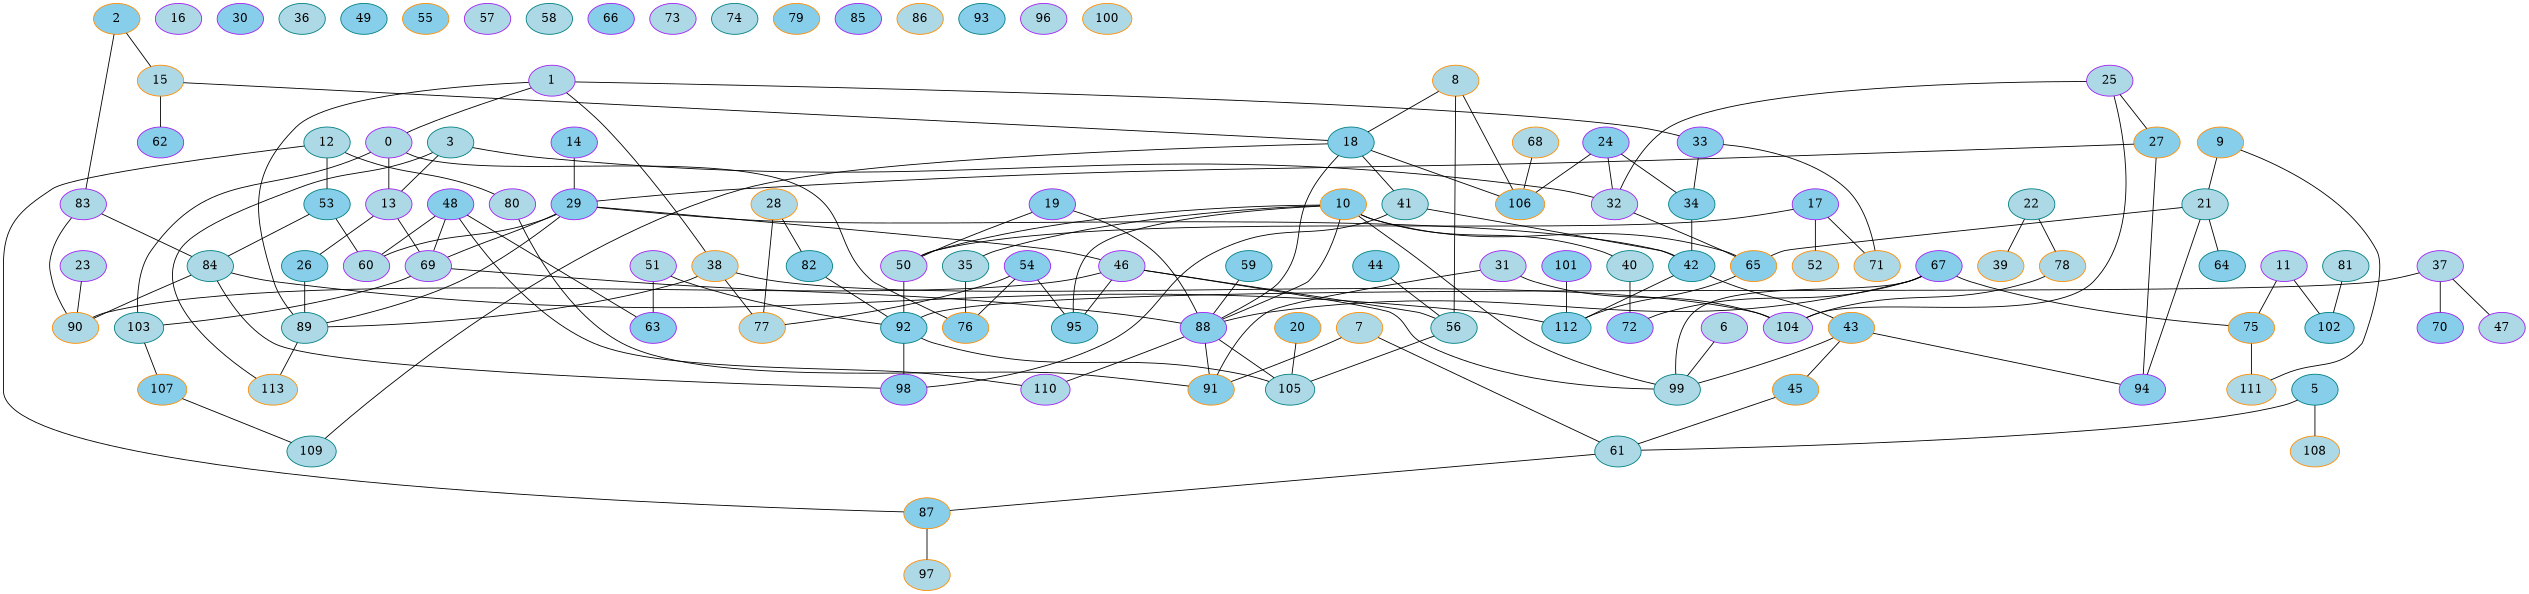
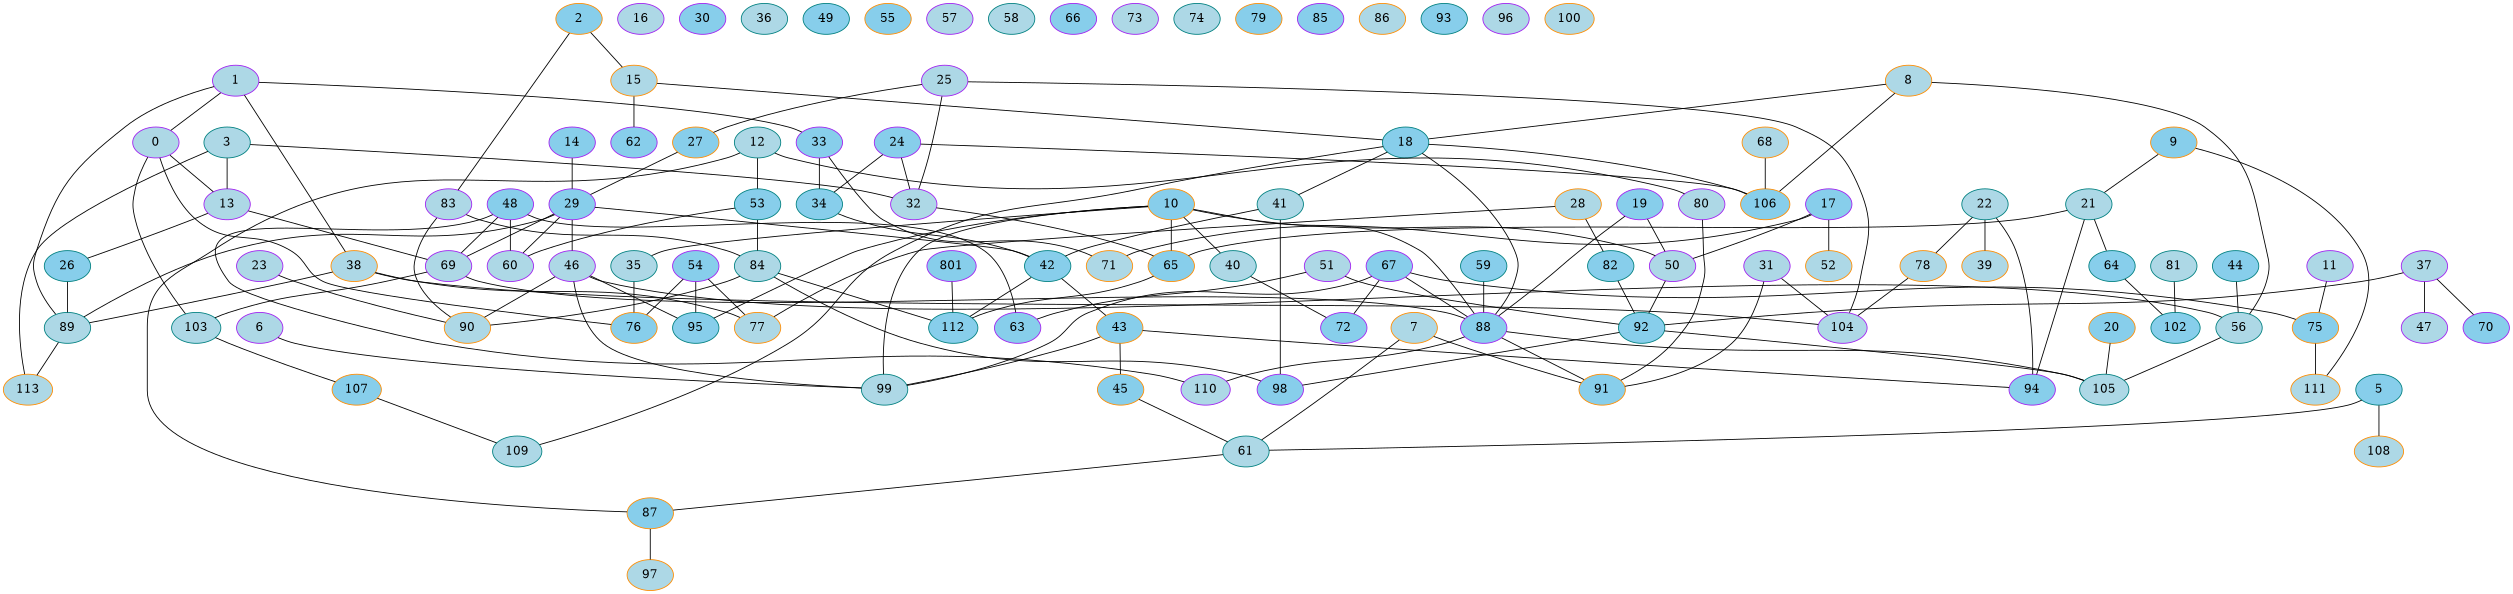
(1566, 266) -> (952, 266)
(2150, 266) -> (2027, 297)
(2307, 297) -> (2135, 289)
